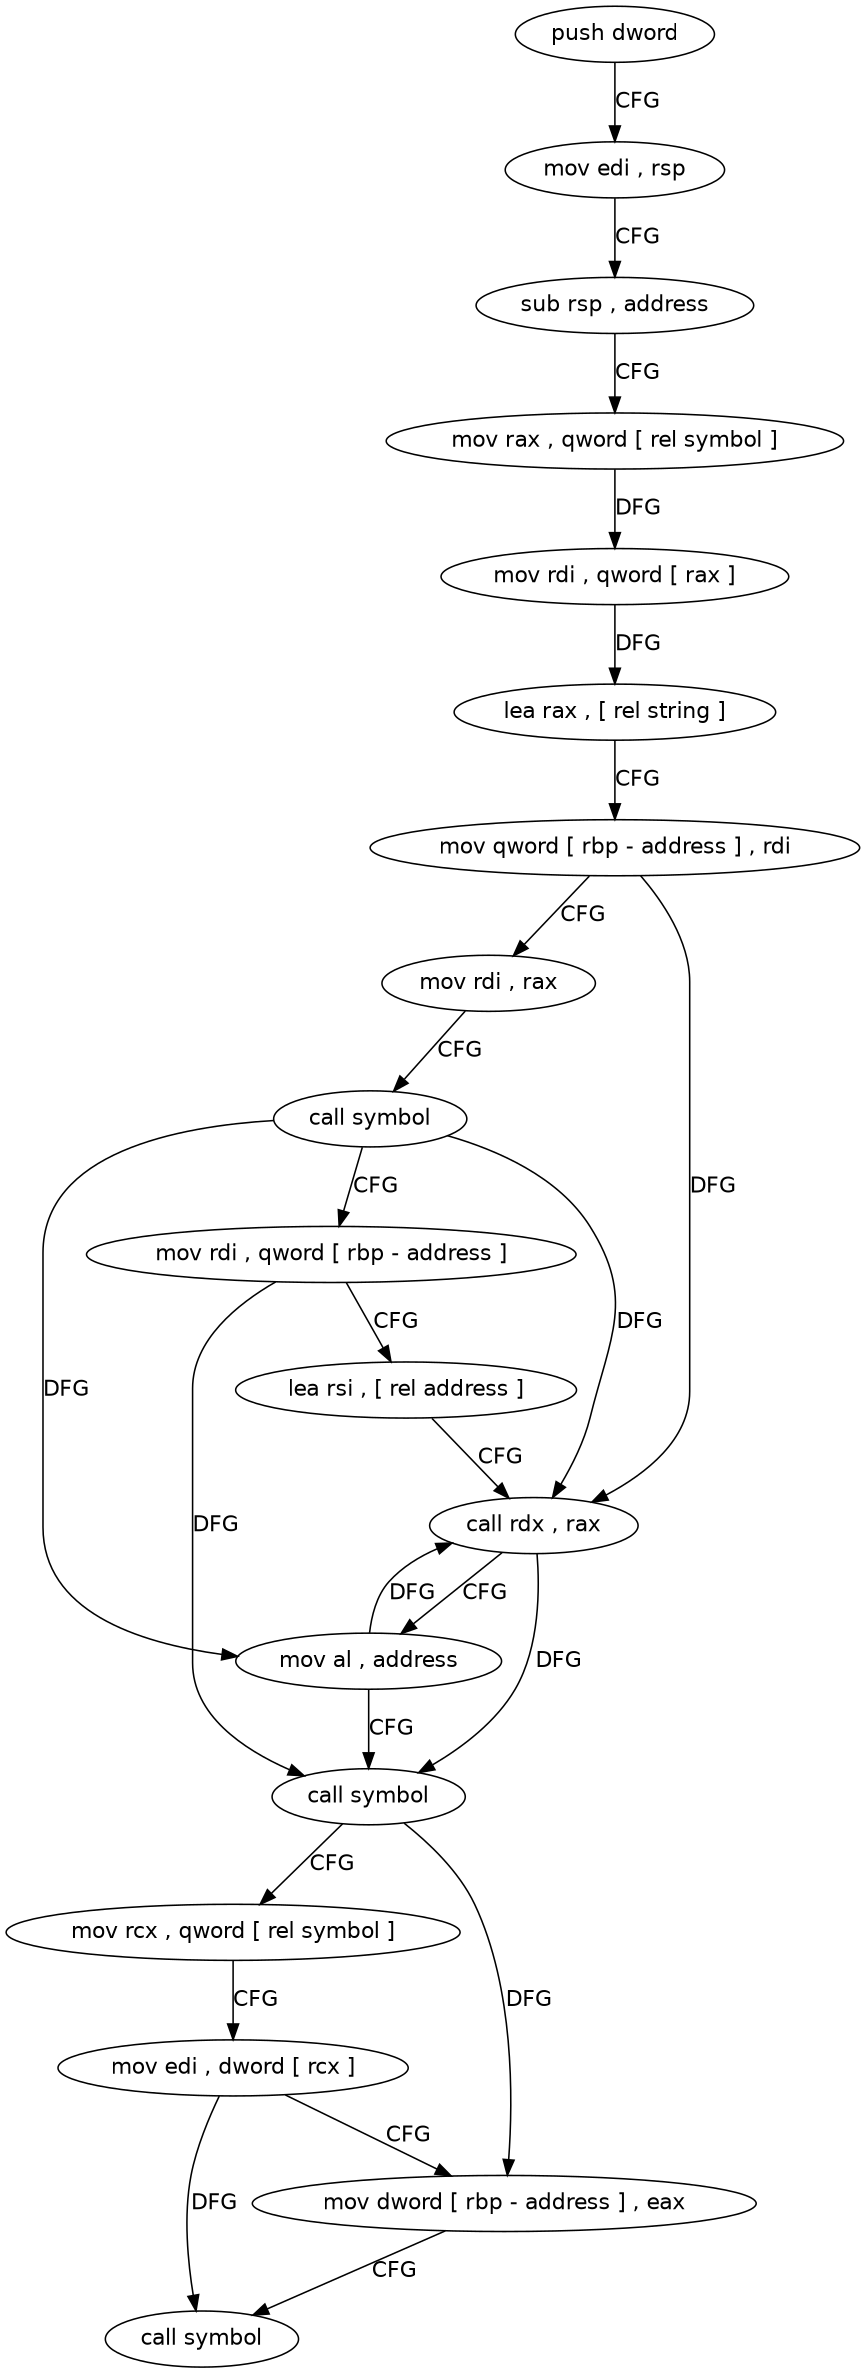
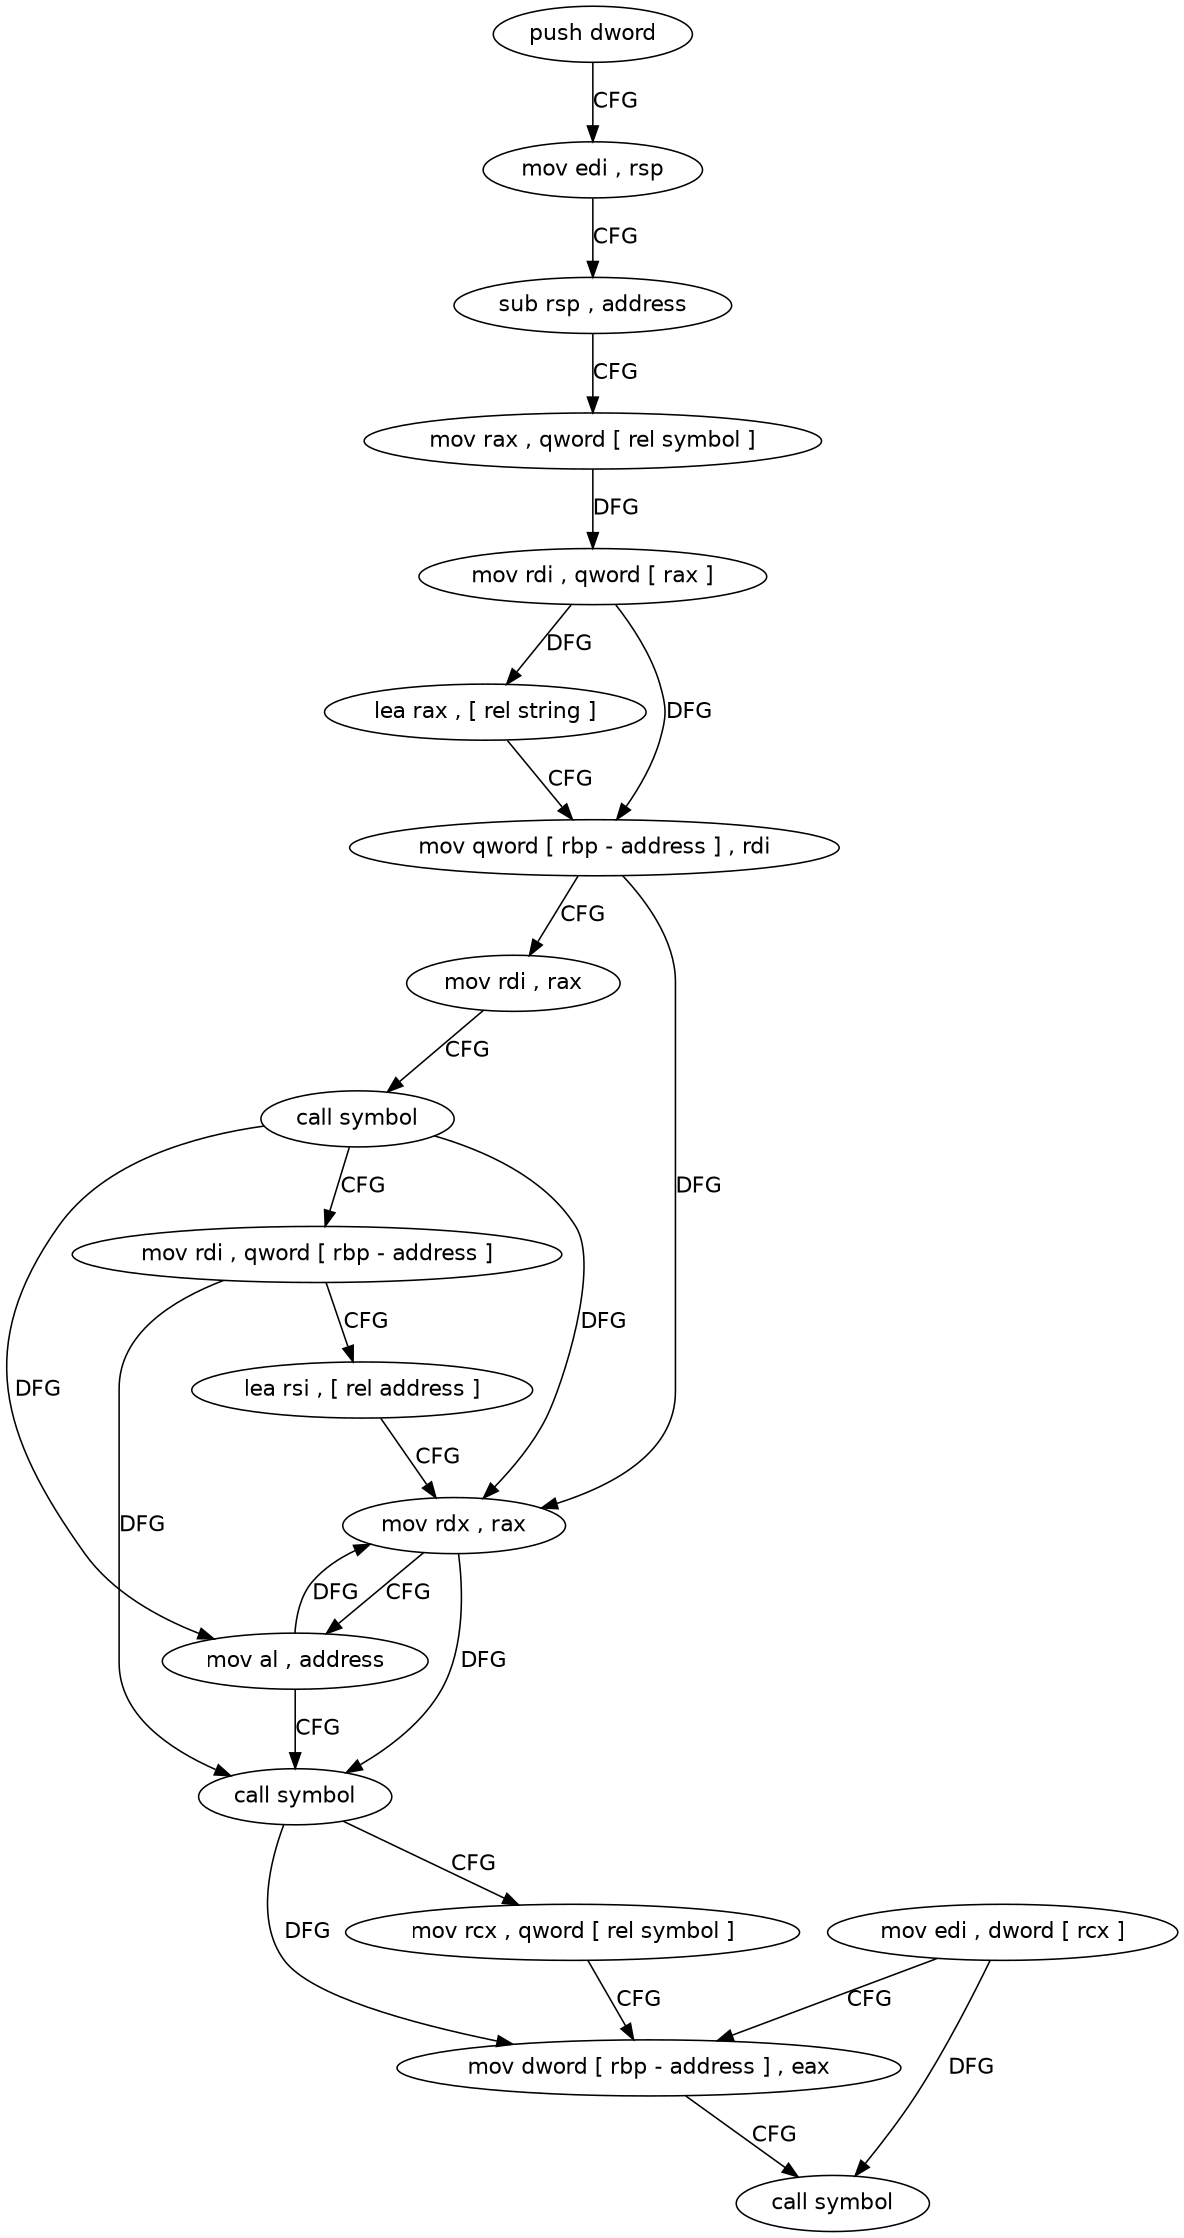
none -> (664, 704)
(534, 1526) -> (454, 1526)
(233, 1992) -> (607, 1993)
